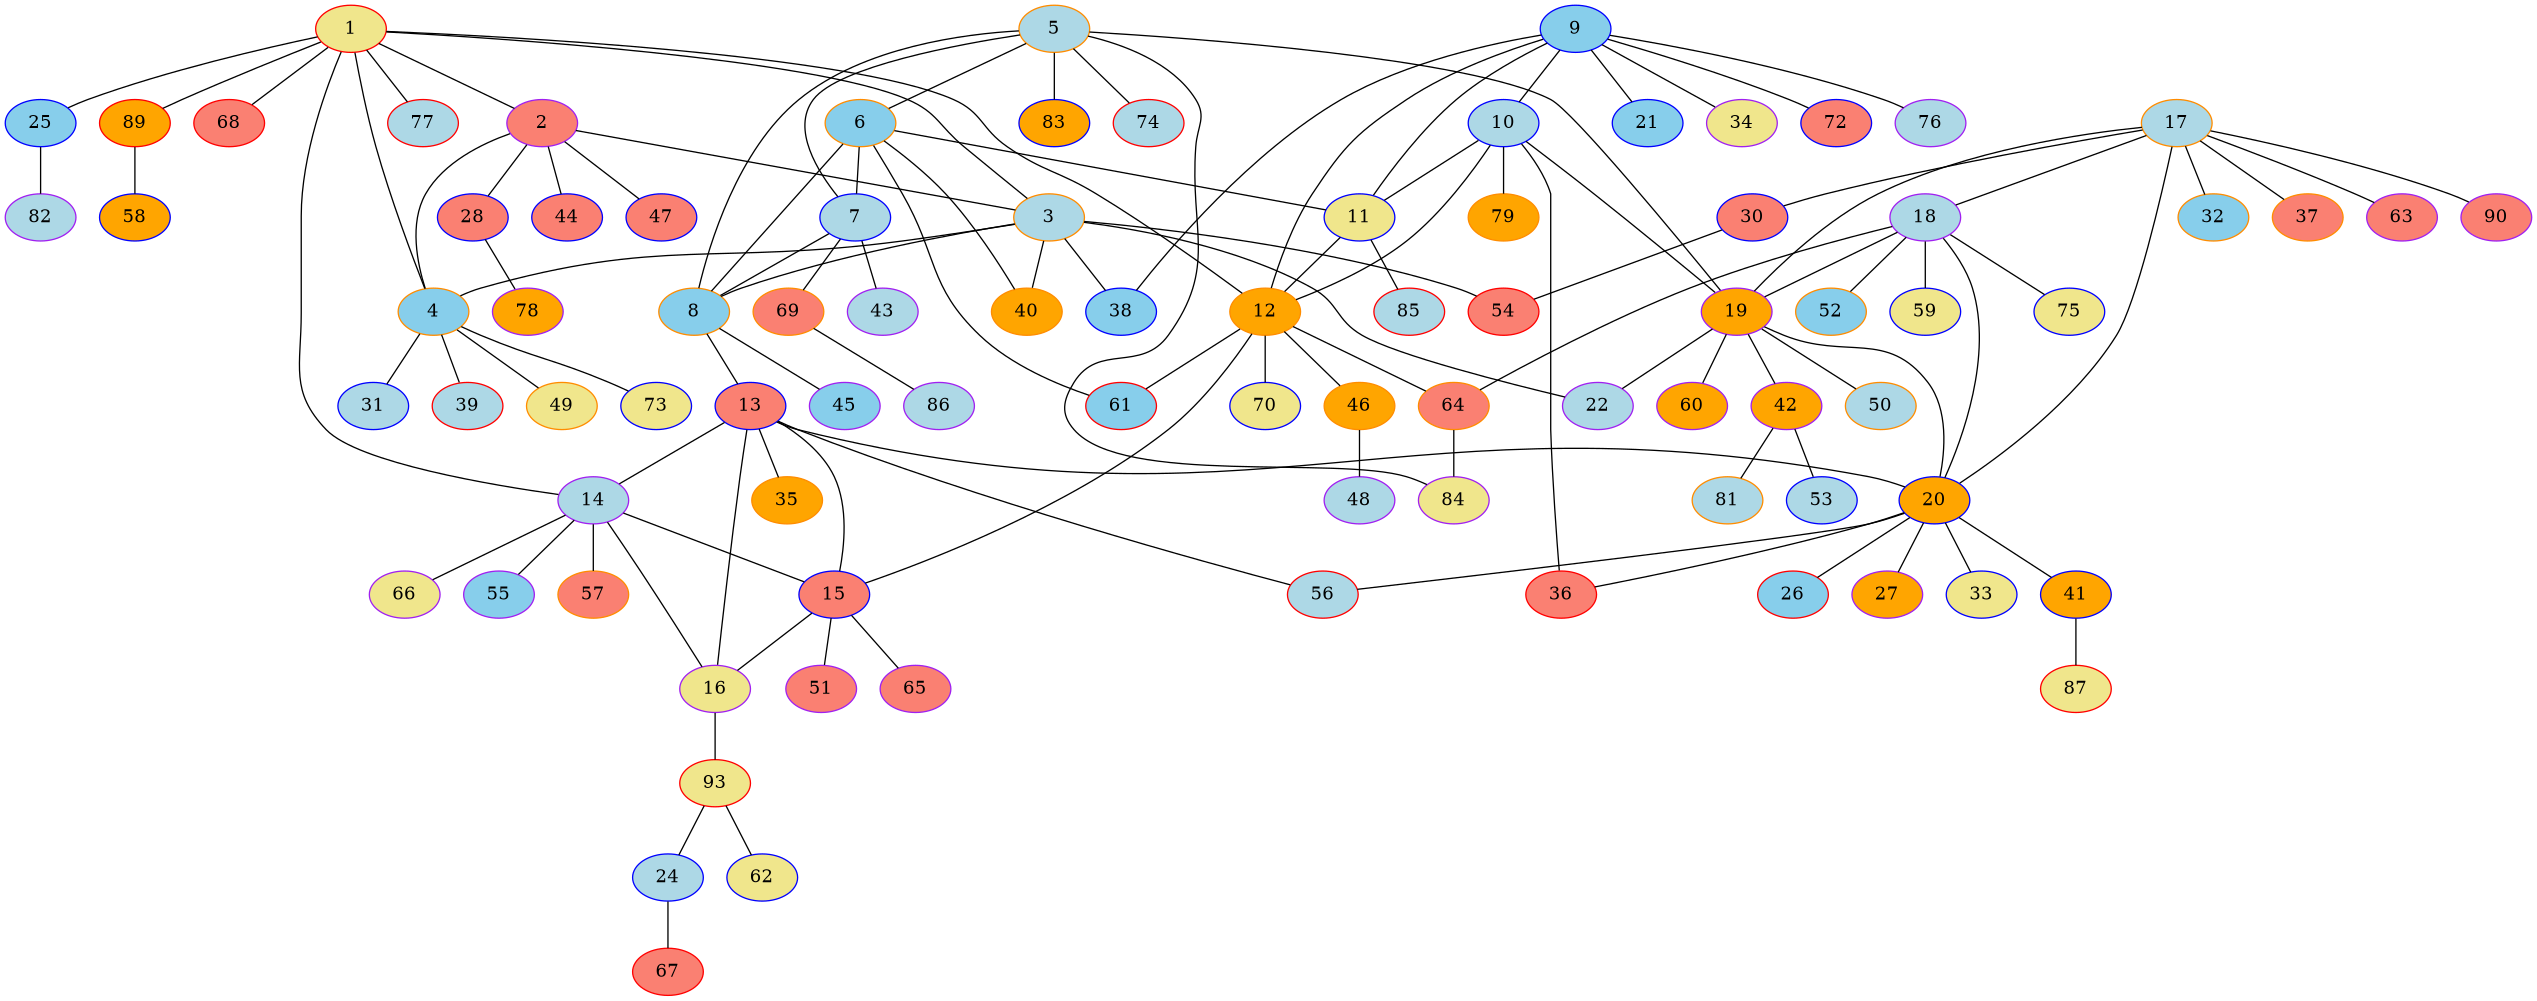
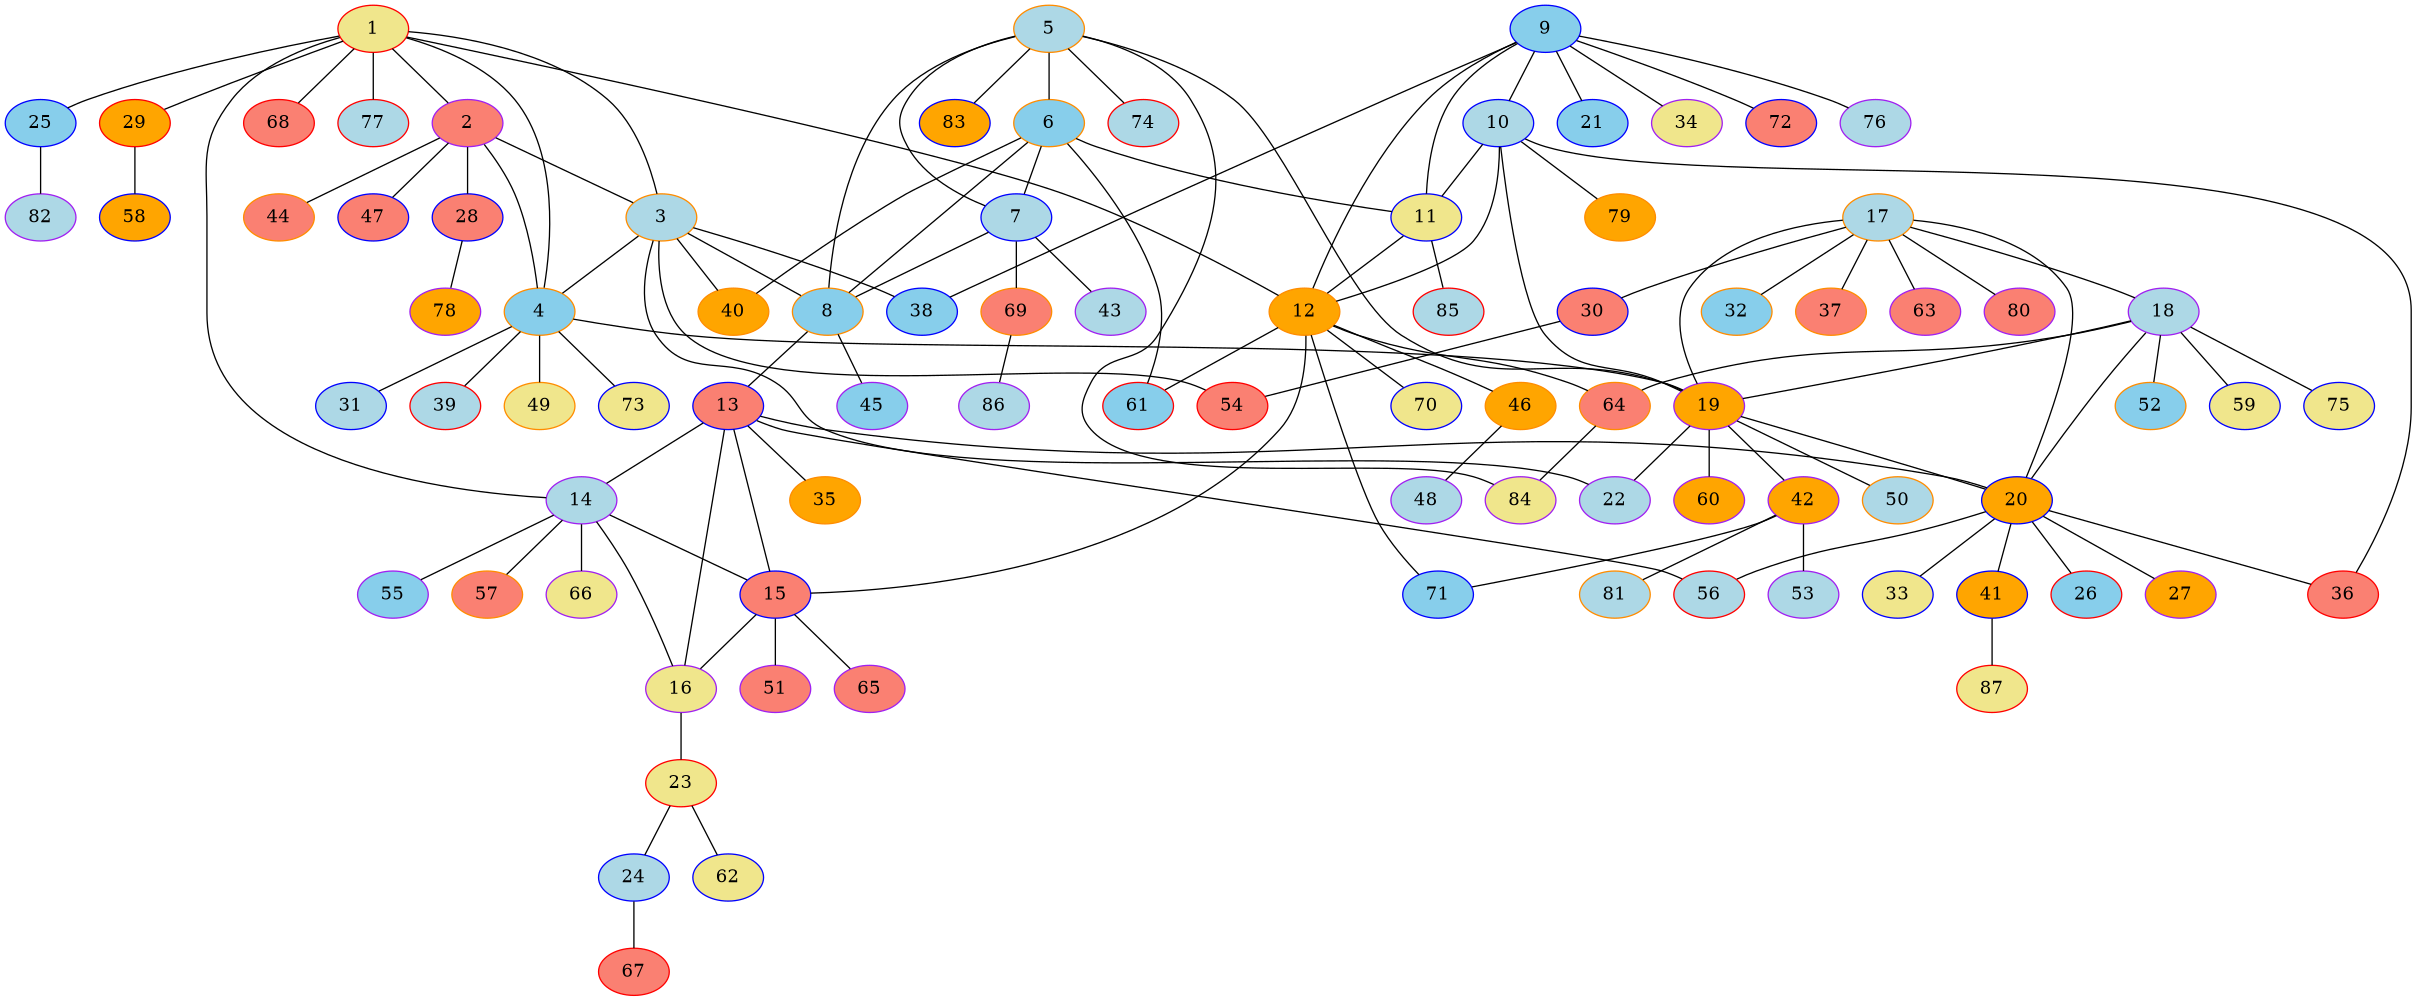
(135, 123) -> (135, 123)
(567, 217) -> (279, 217)
(2496, 217) -> (2020, 312)
none -> (1129, 347)
(1822, 500) -> (1803, 595)
none -> (1438, 595)
(715, 783) -> (681, 783)
